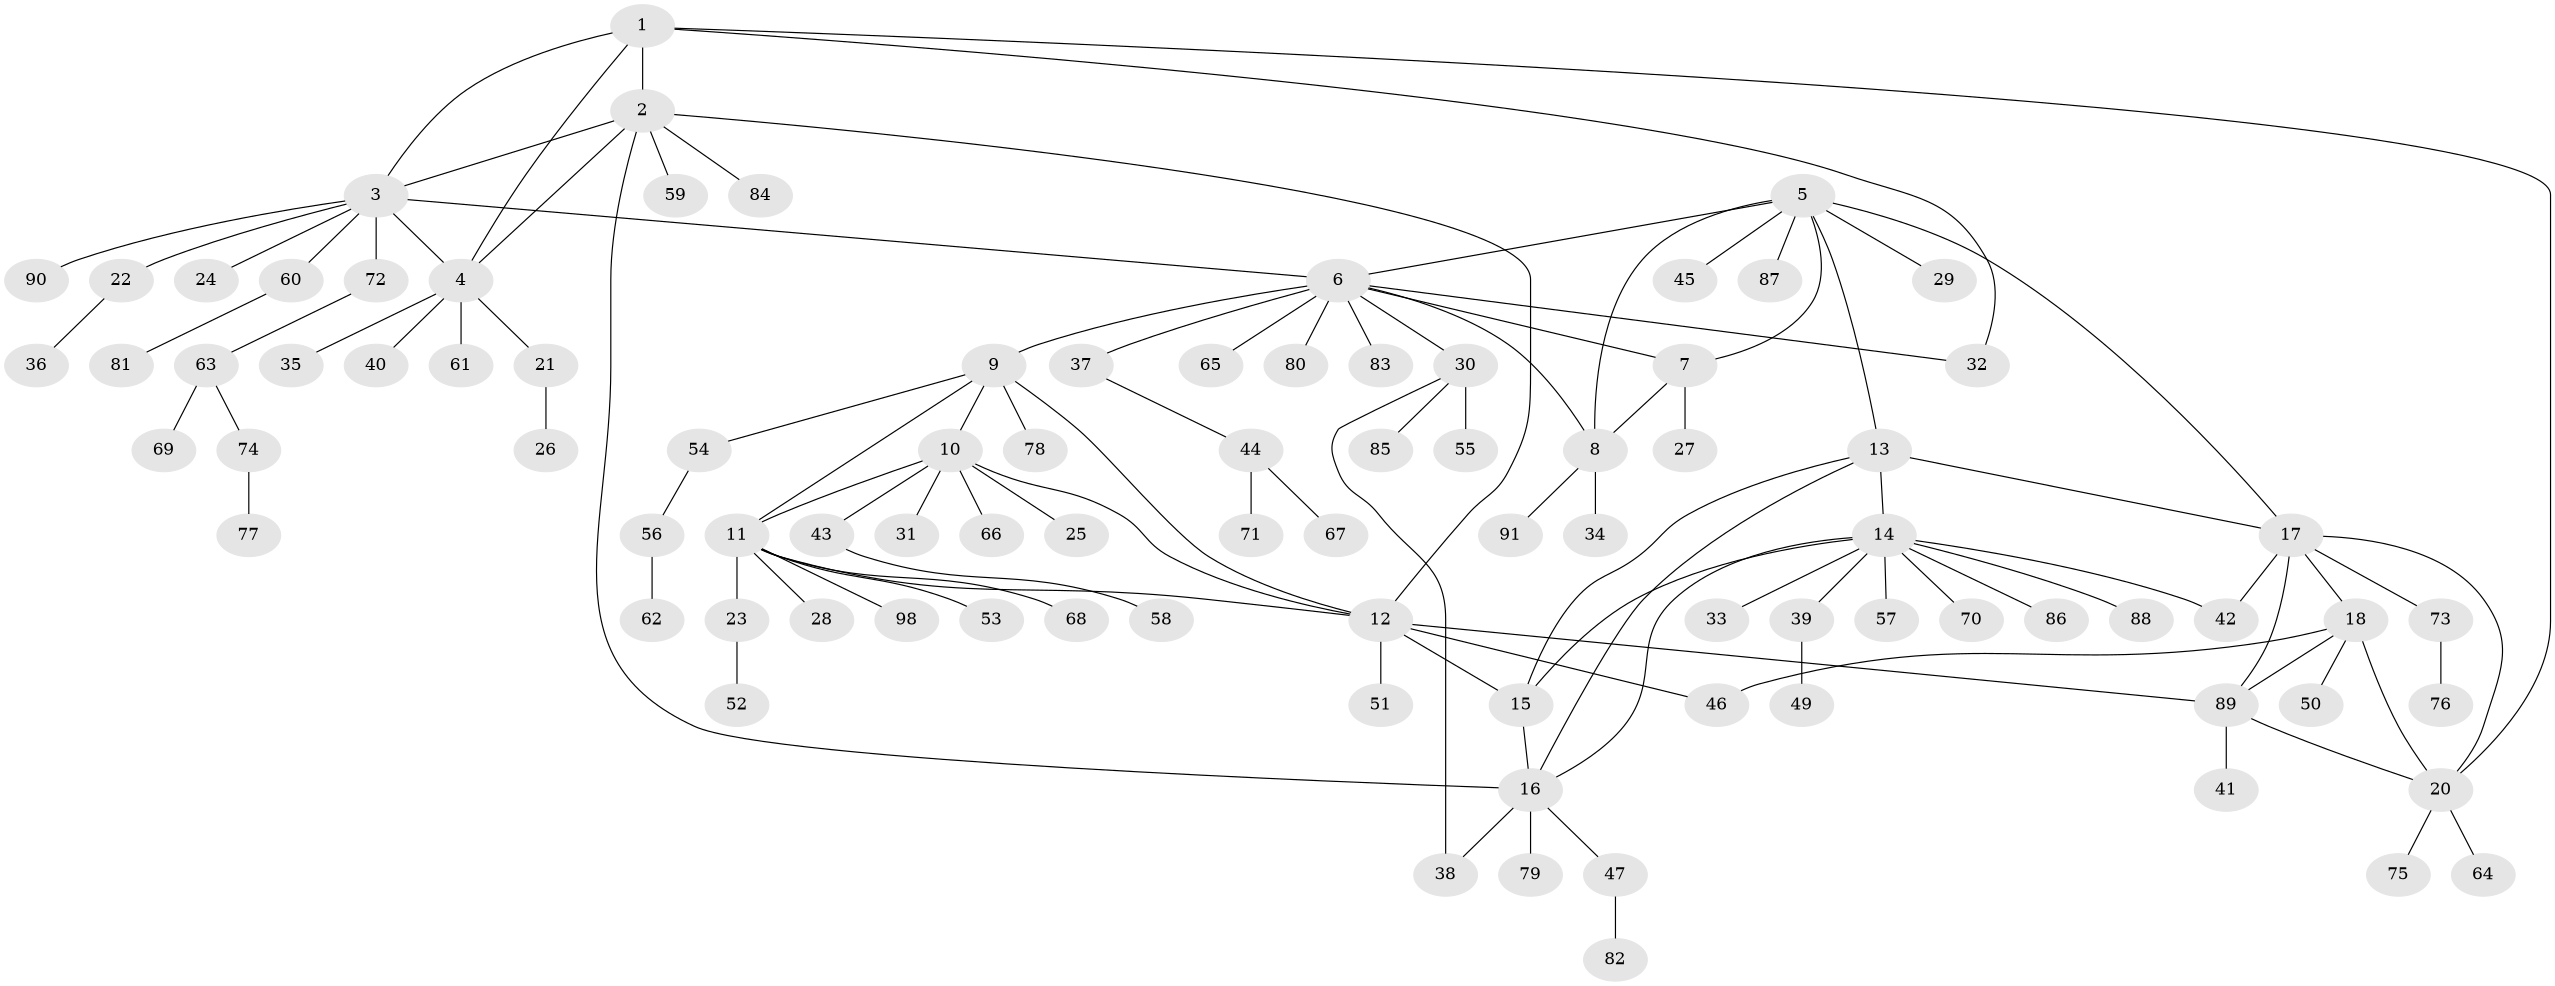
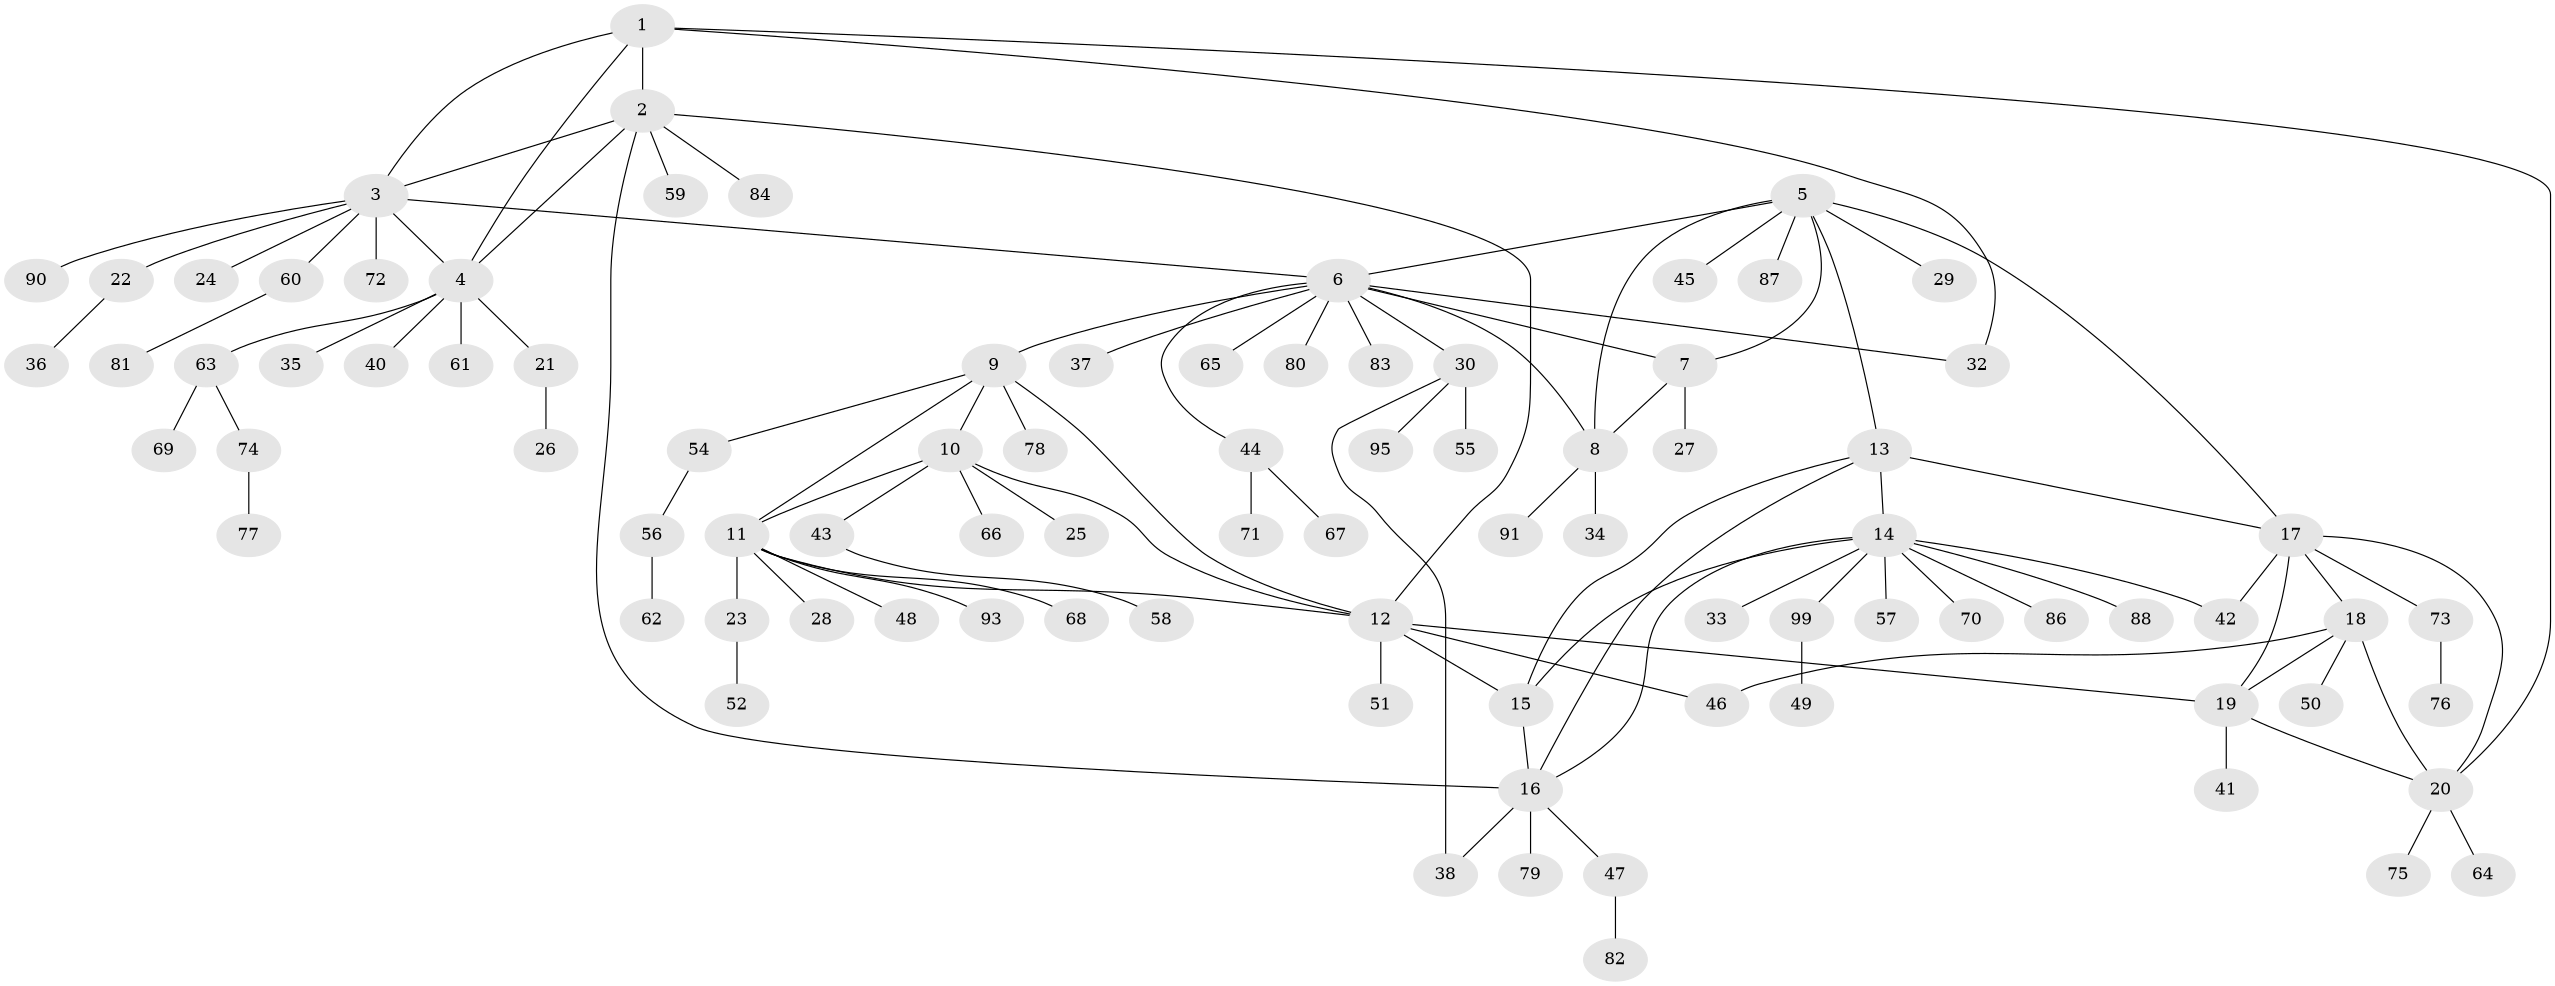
(291, 323) -> (334, 323)
(1166, 408) -> (1175, 337)
(1381, 450) -> (1381, 450)
(907, 535) -> none
(907, 620) -> (907, 620)
(992, 620) -> (992, 620)
(1802, 620) -> (1802, 620)
(2226, 705) -> (2226, 705)
